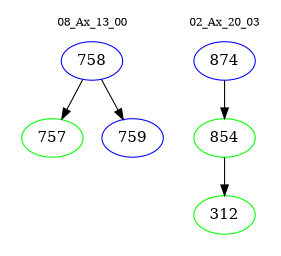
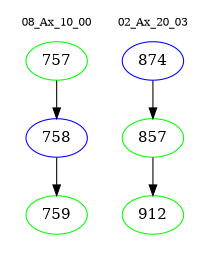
(93, 23) -> (57, 23)
(75, 94) -> (57, 94)
(133, 138) -> (57, 215)
(225, 138) -> (153, 138)
(225, 215) -> (153, 215)
